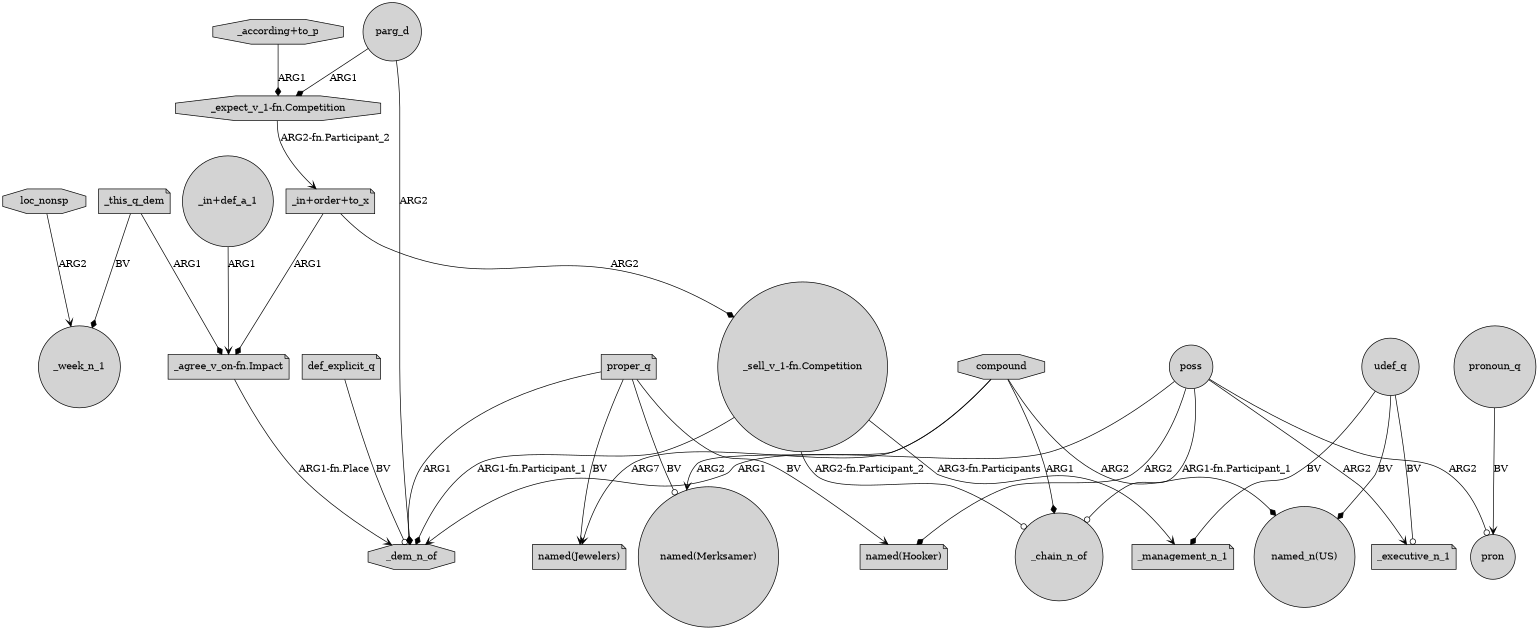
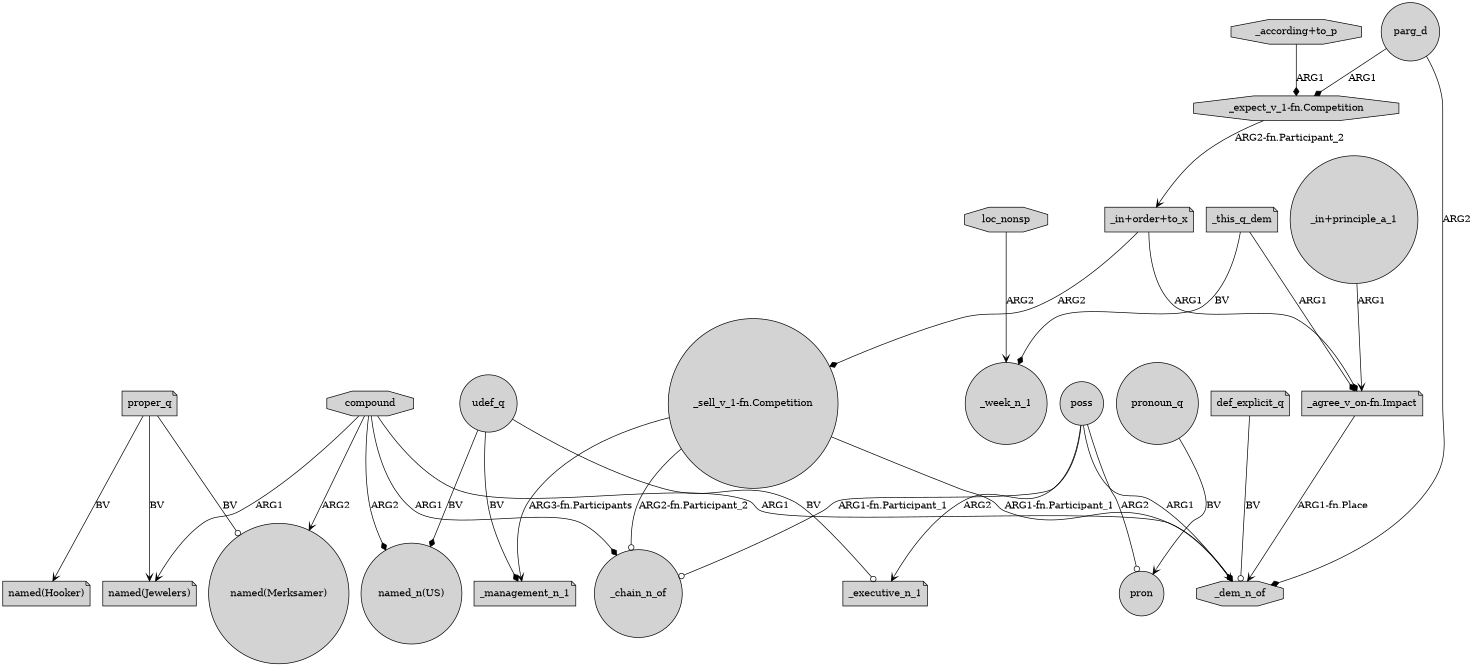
(228, 201) -> (1354, 220)
(471, 421) -> (795, 516)
(646, 469) -> (270, 506)
(1072, 483) -> none
